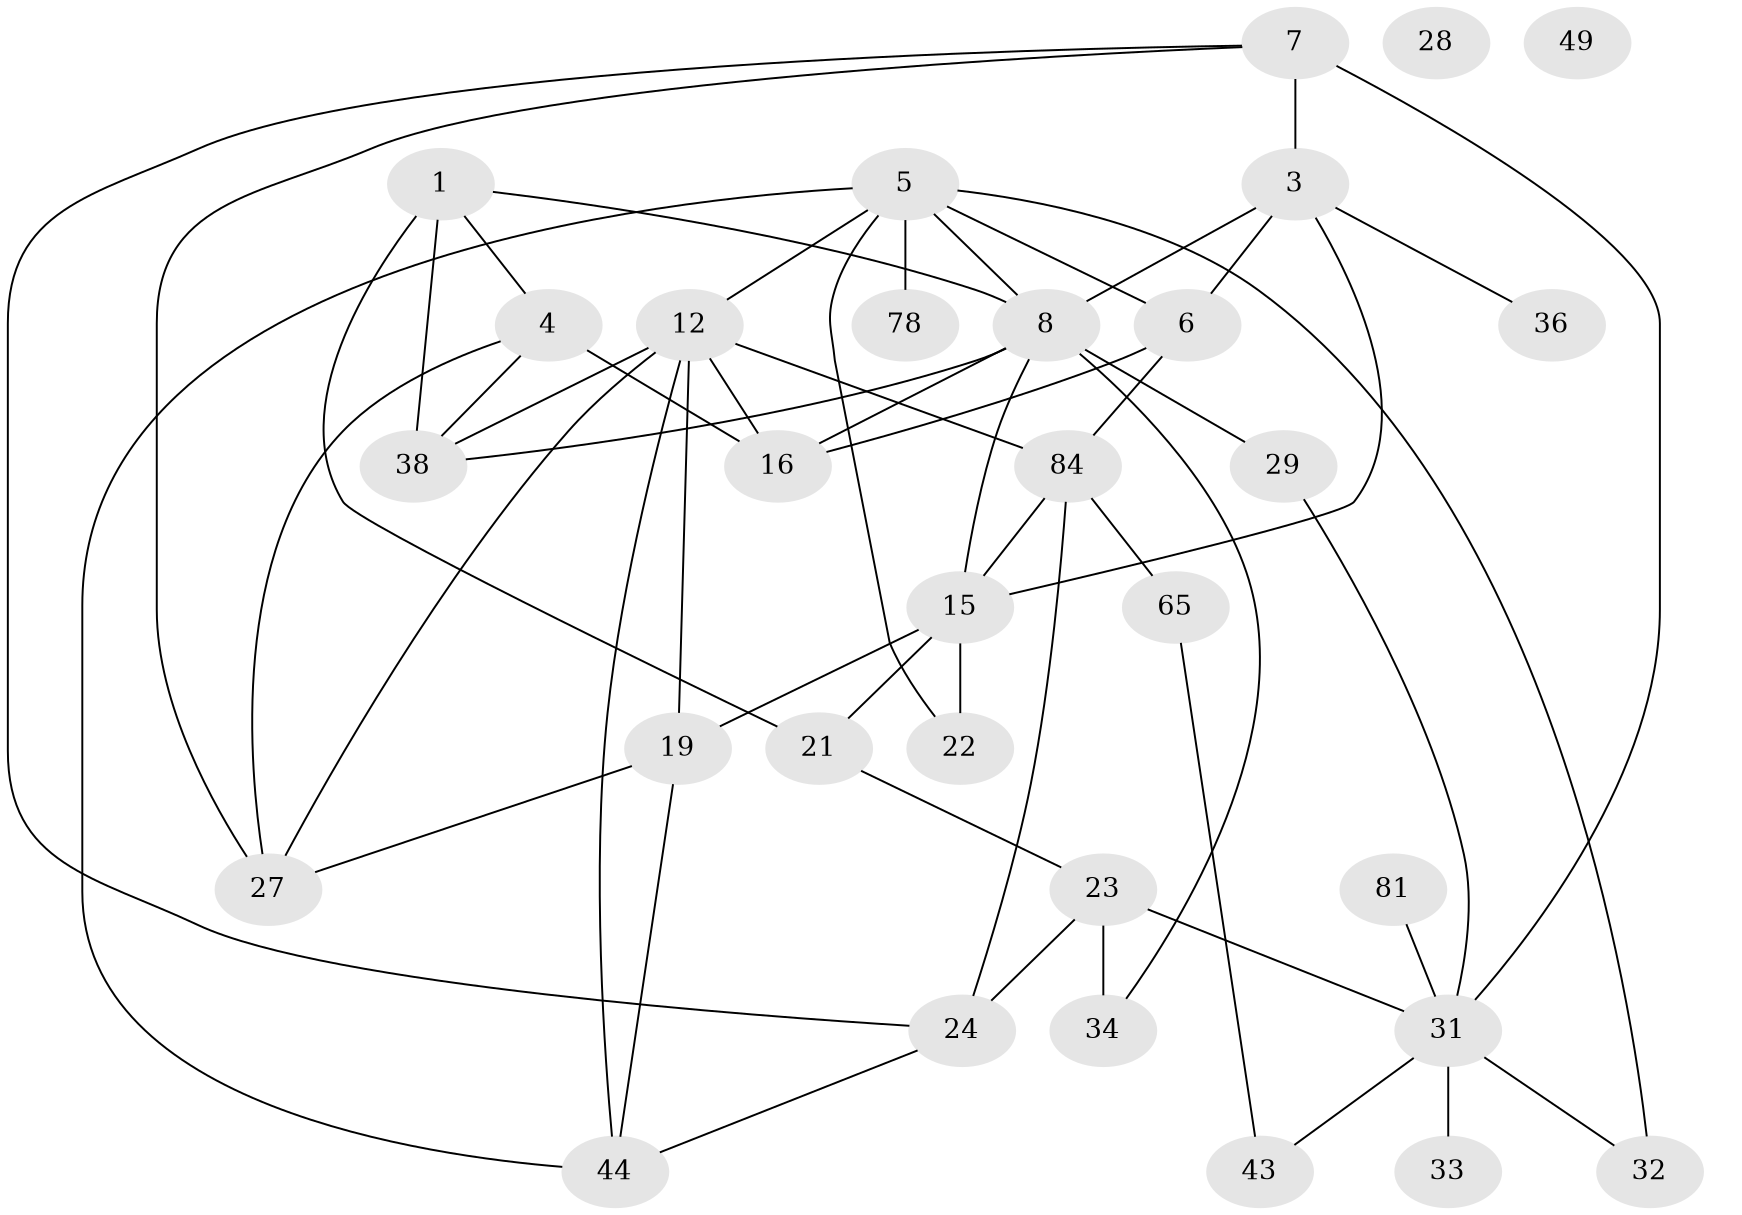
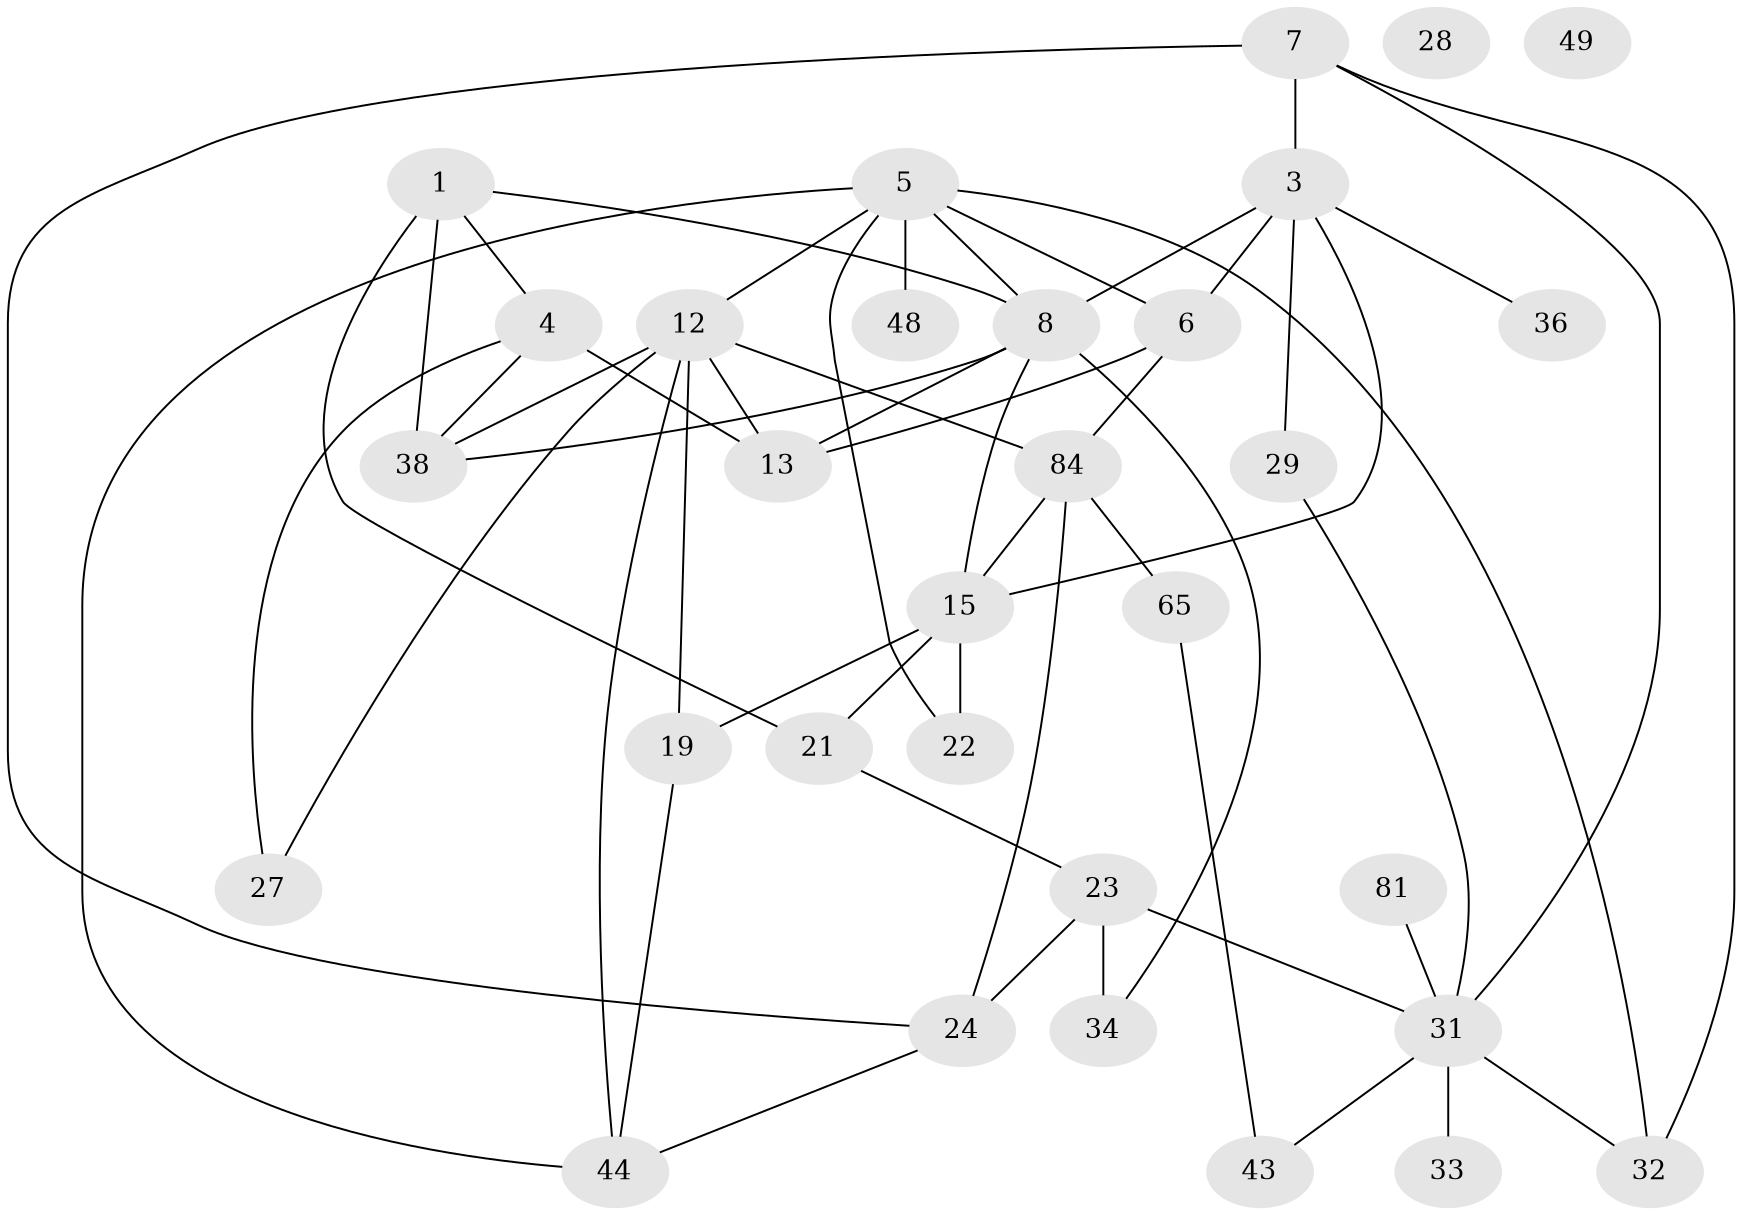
(384, 145) -> (1734, 479)
(905, 325) -> (905, 325)
(1165, 396) -> (1289, 336)
(778, 466) -> (778, 466)
(473, 819) -> none
